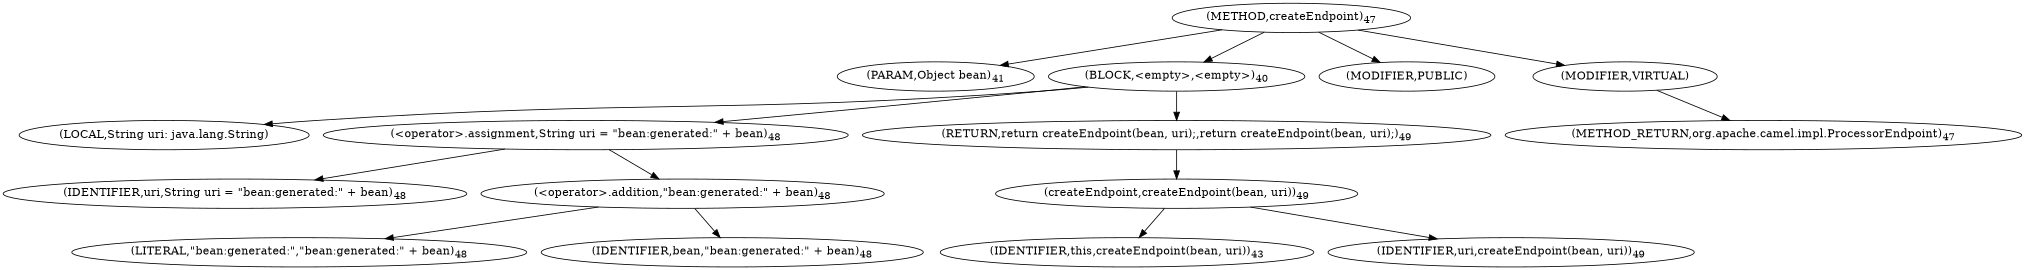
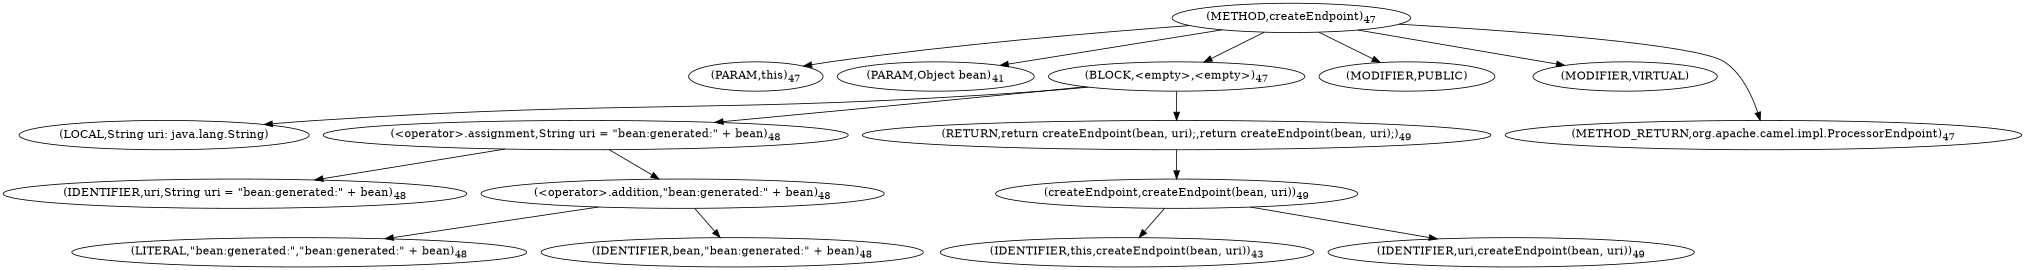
(1262, 75) -> (1262, 75)
none -> (756, 77)
(1689, 104) -> (1593, 39)
